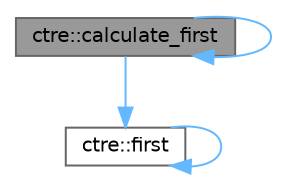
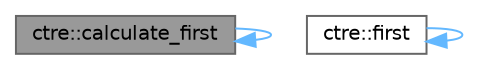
(126, 82) -> none
